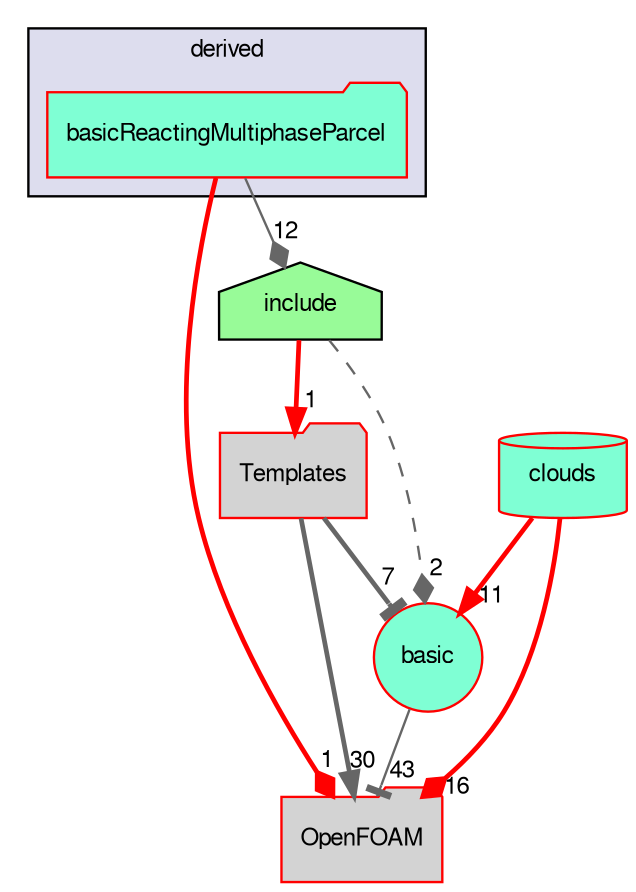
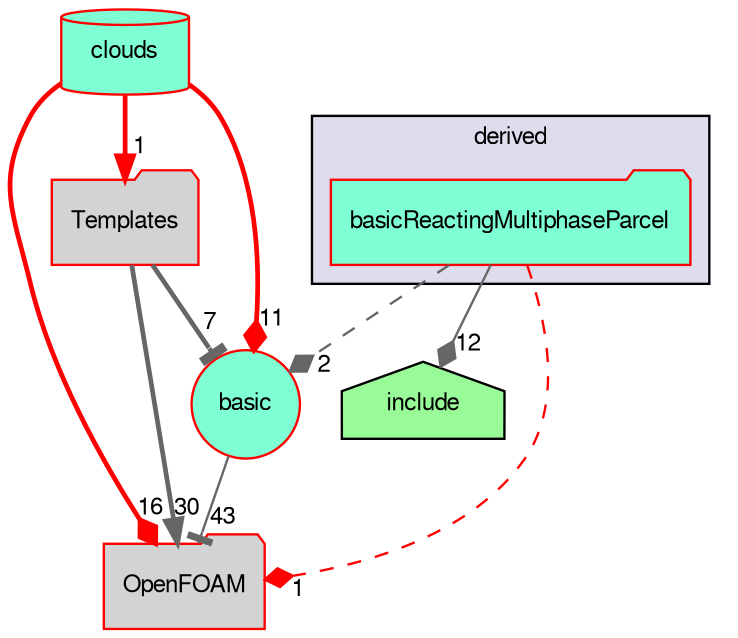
(298, 374) -> (125, 126)
(394, 450) -> (381, 310)
(193, 487) -> (504, 484)
(503, 556) -> (249, 194)
